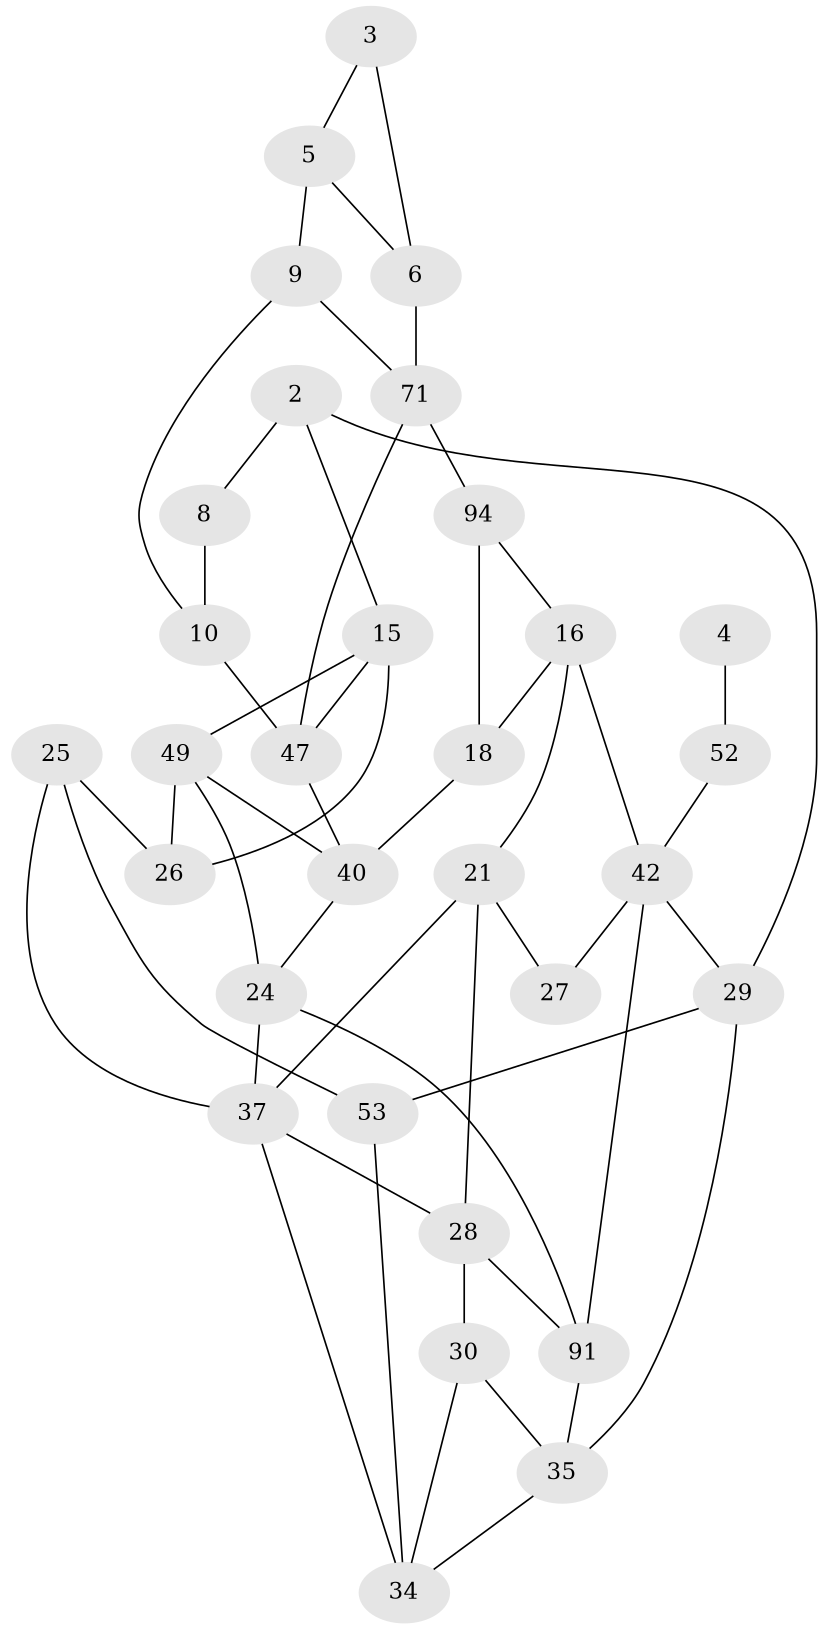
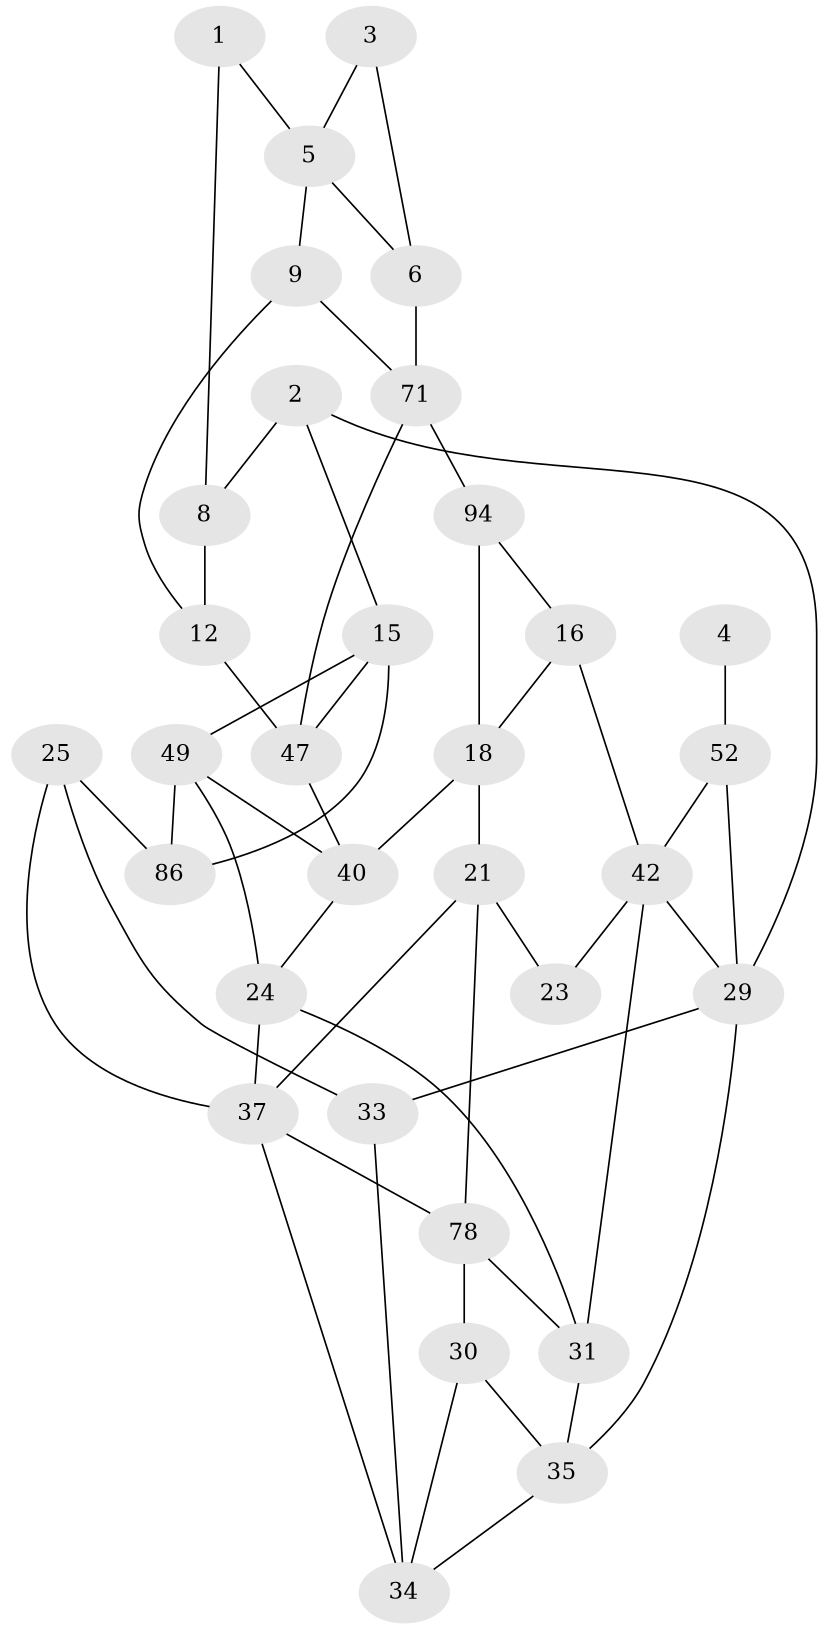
none -> (220, 37)
(205, 635) -> (205, 635)
(548, 761) -> (479, 815)
(170, 874) -> (170, 874)
none -> (732, 874)
(556, 994) -> (556, 994)
(373, 1114) -> (373, 1114)
(464, 1234) -> (464, 1234)
(584, 1353) -> (584, 1353)
